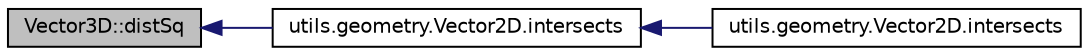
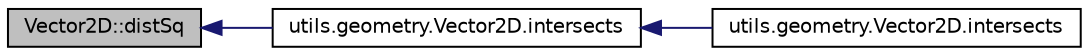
(104, 28) -> (104, 28)
